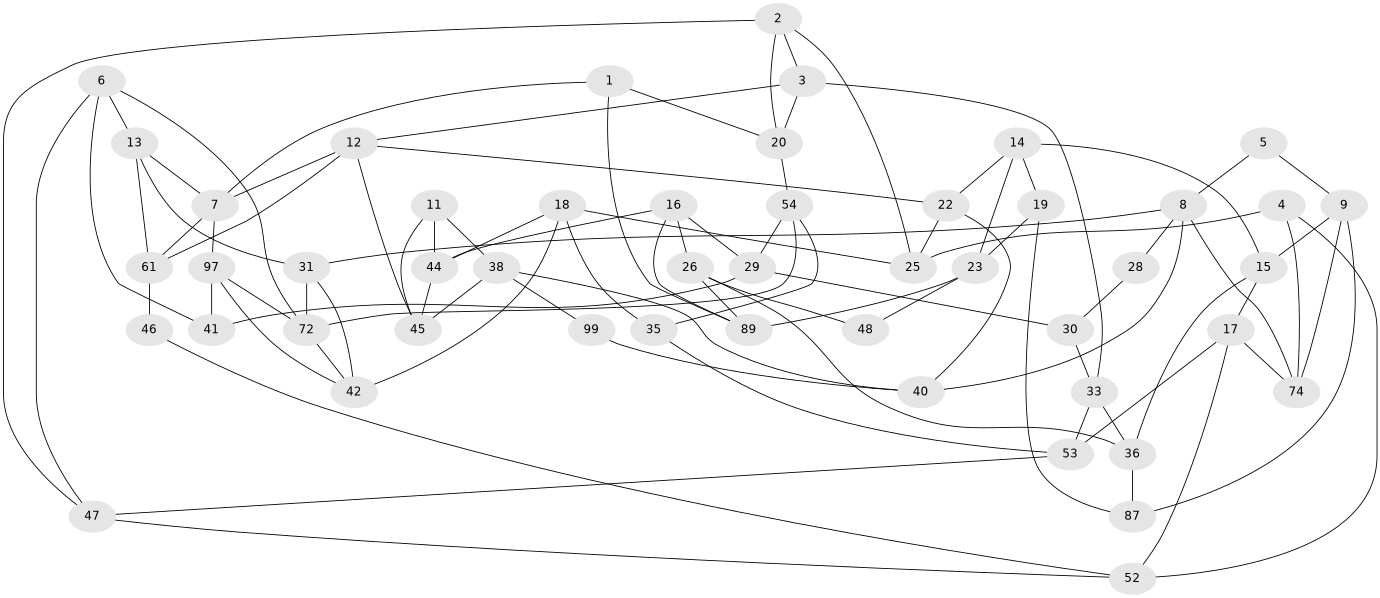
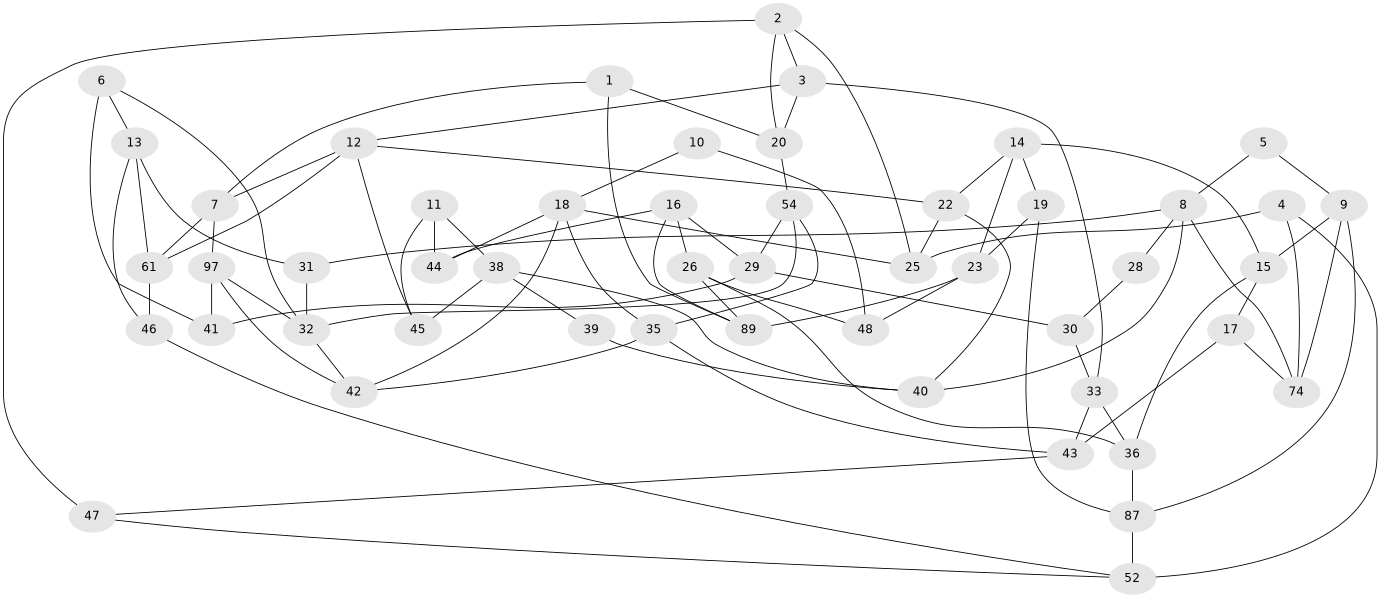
none -> (697, 143)
(175, 175) -> (113, 240)
(36, 297) -> none
(426, 299) -> none
(343, 329) -> (508, 372)
(307, 330) -> (307, 330)
(592, 330) -> (592, 330)
(1070, 454) -> (1070, 454)
(1194, 459) -> (1133, 548)
